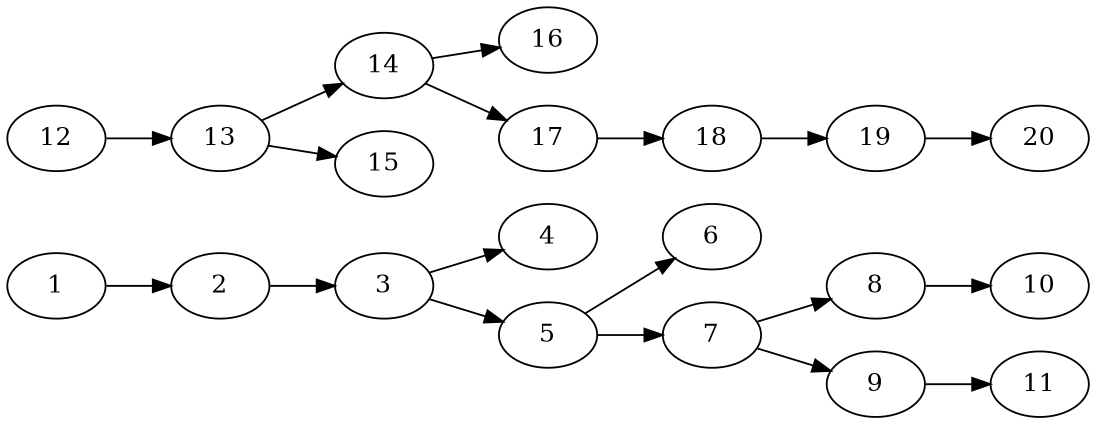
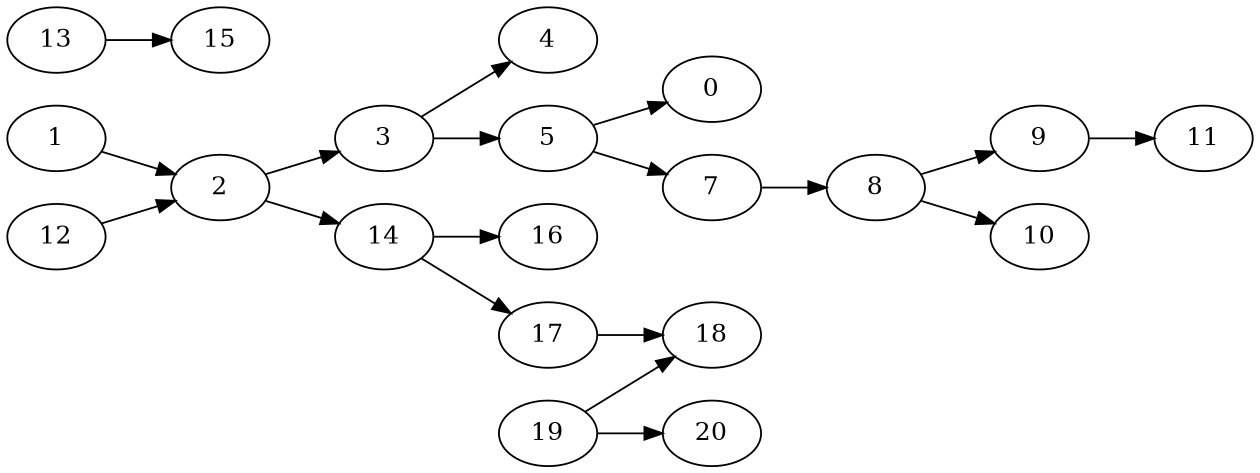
(294, 106) -> (294, 209)
(129, 138) -> (130, 215)
(785, 138) -> (622, 389)
(712, 237) -> (712, 89)
(785, 357) -> (949, 166)
